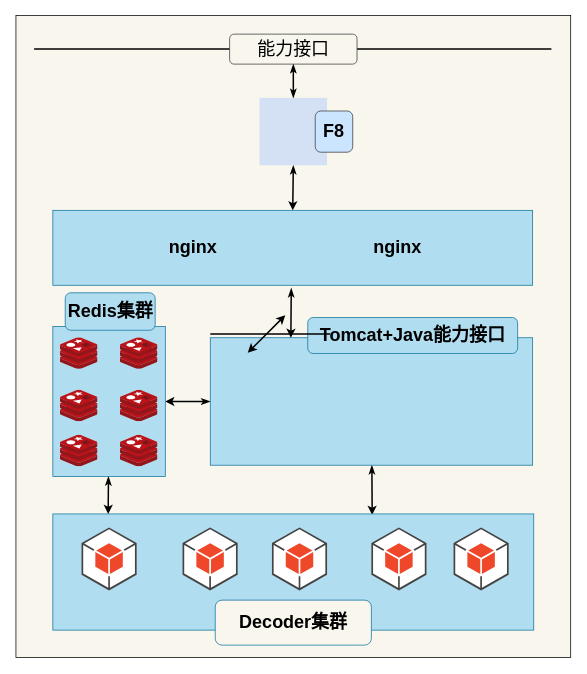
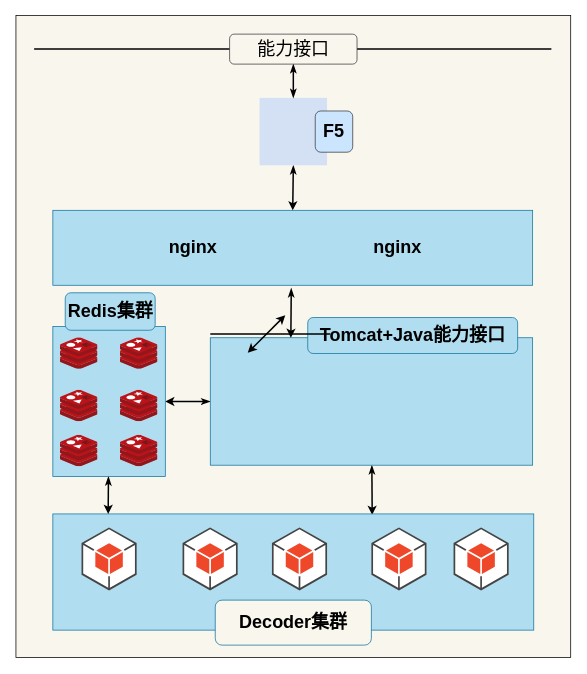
(334, 132) -> (334, 132)
